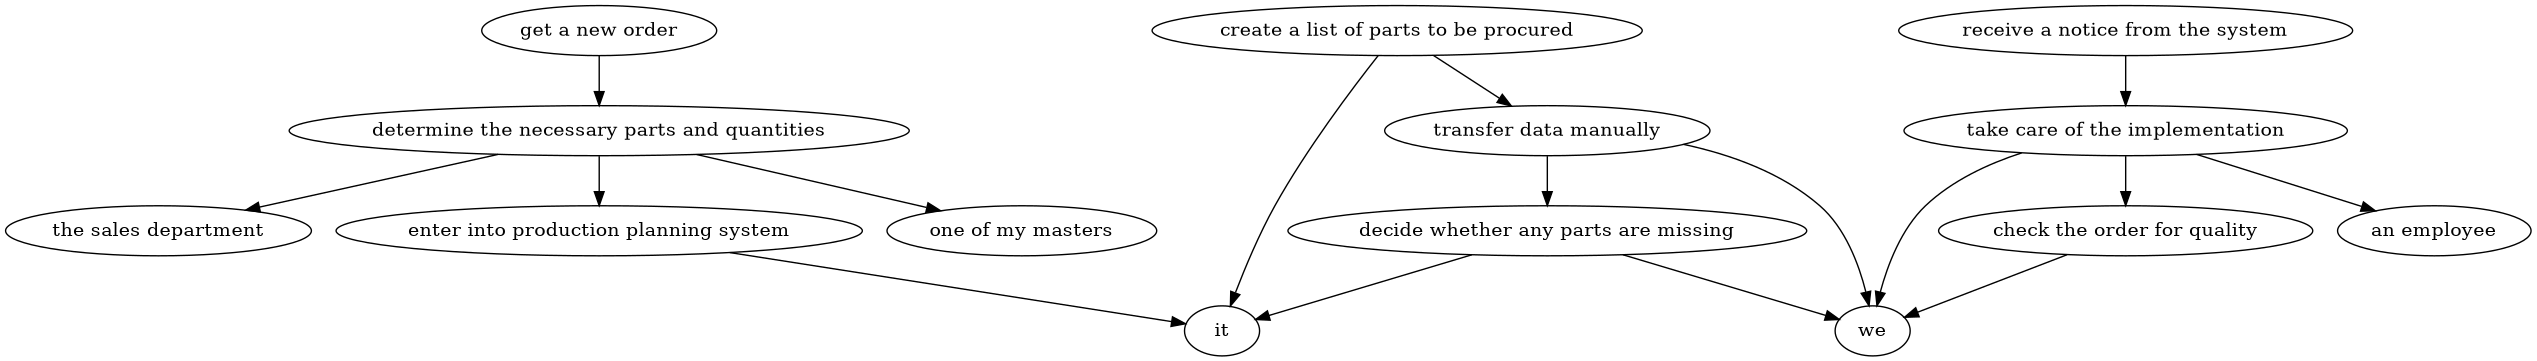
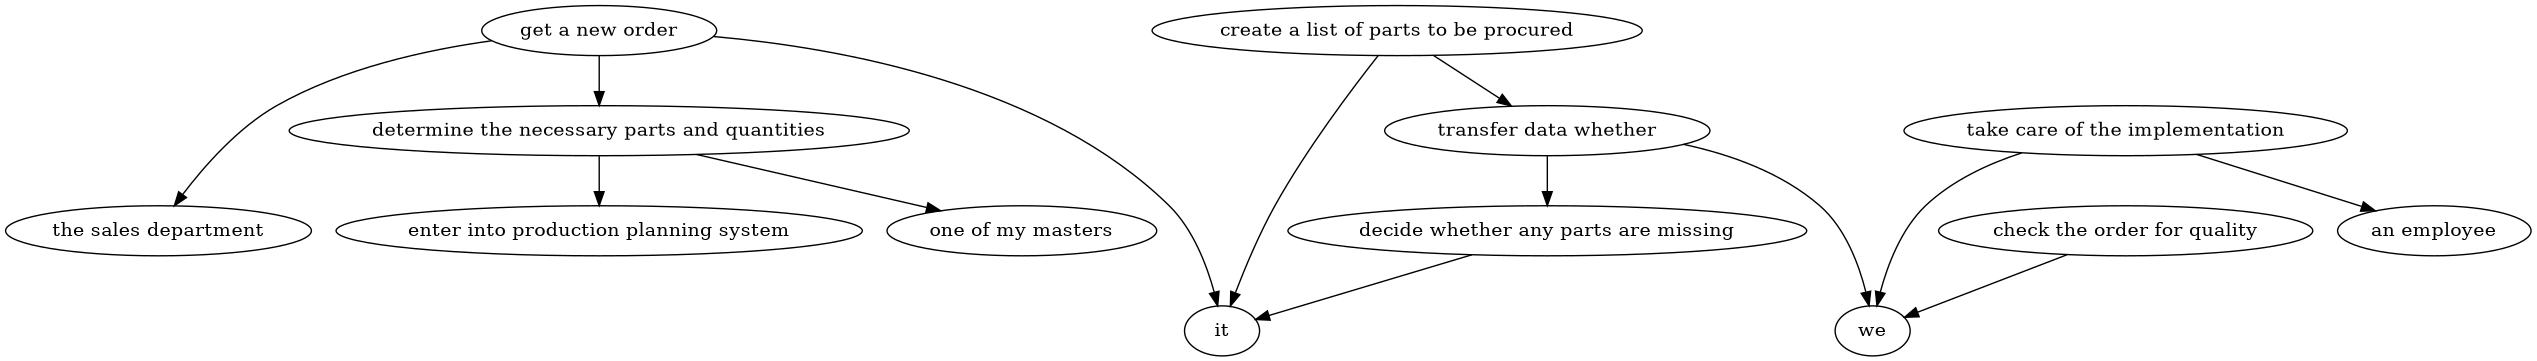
(2126, 31) -> none
(1547, 131) -> (1547, 131)
(2126, 174) -> none
(379, 181) -> (320, 85)
(1724, 285) -> none
(951, 287) -> (1002, 101)
